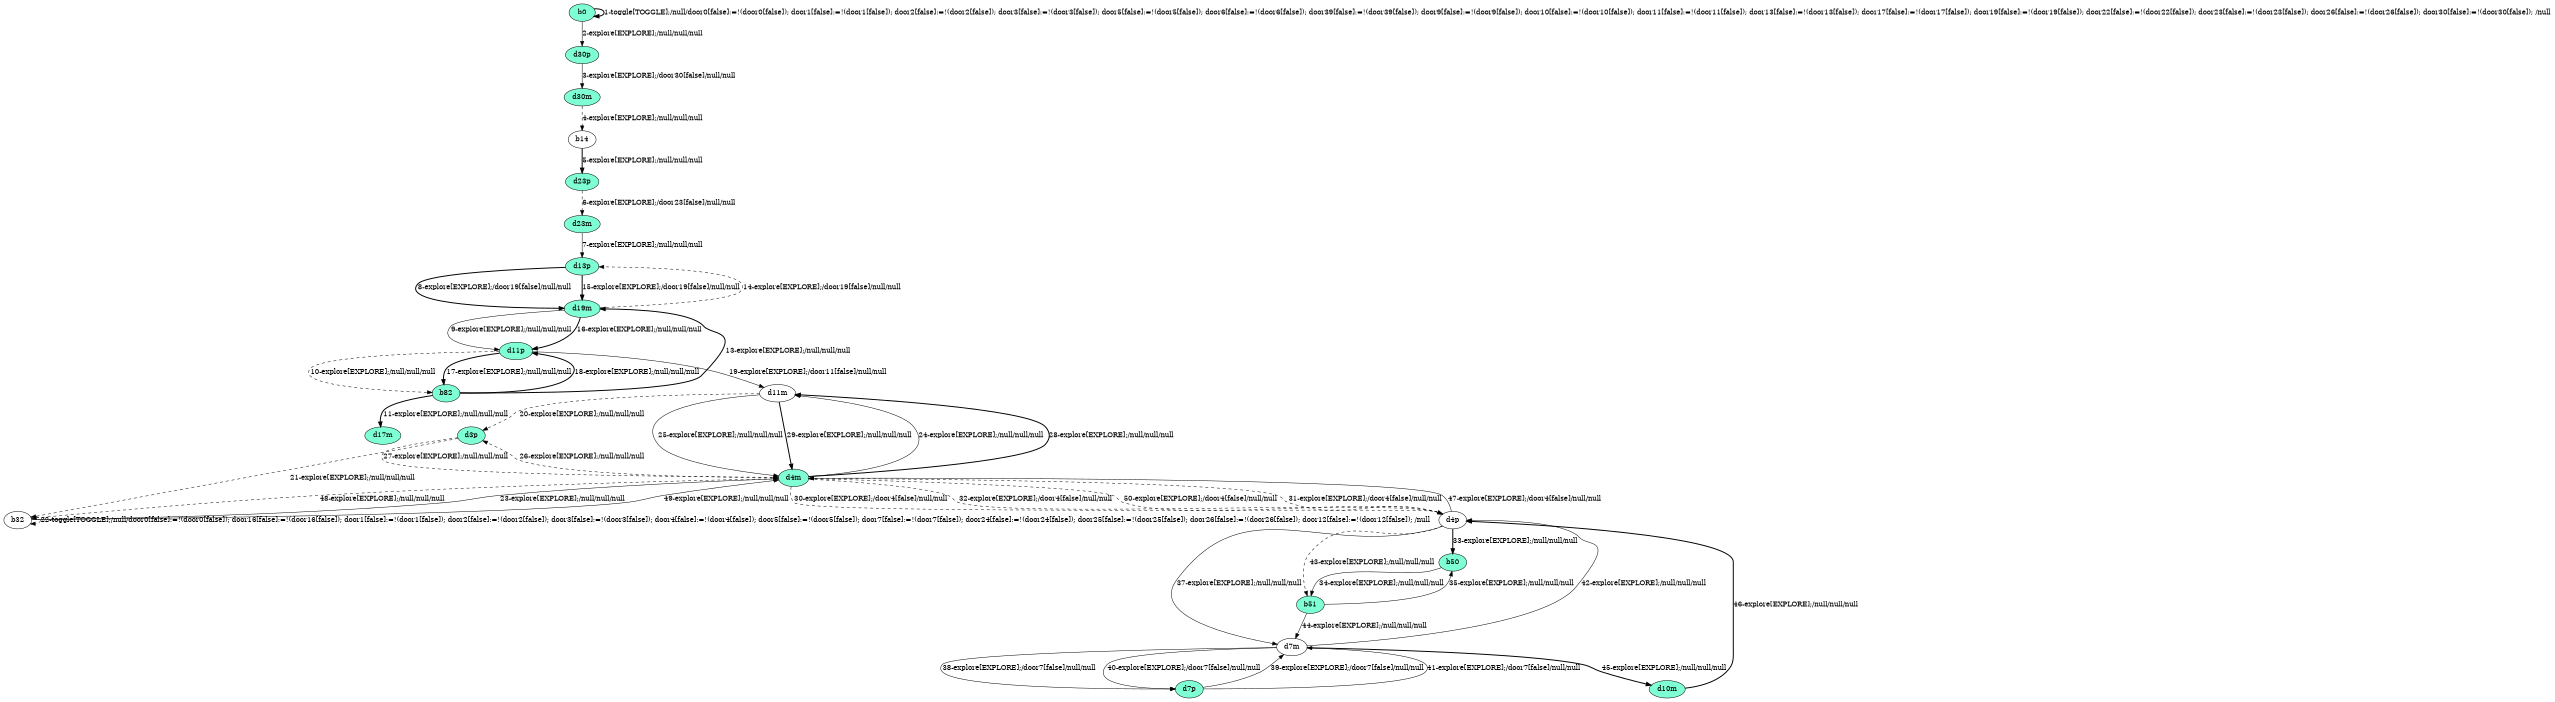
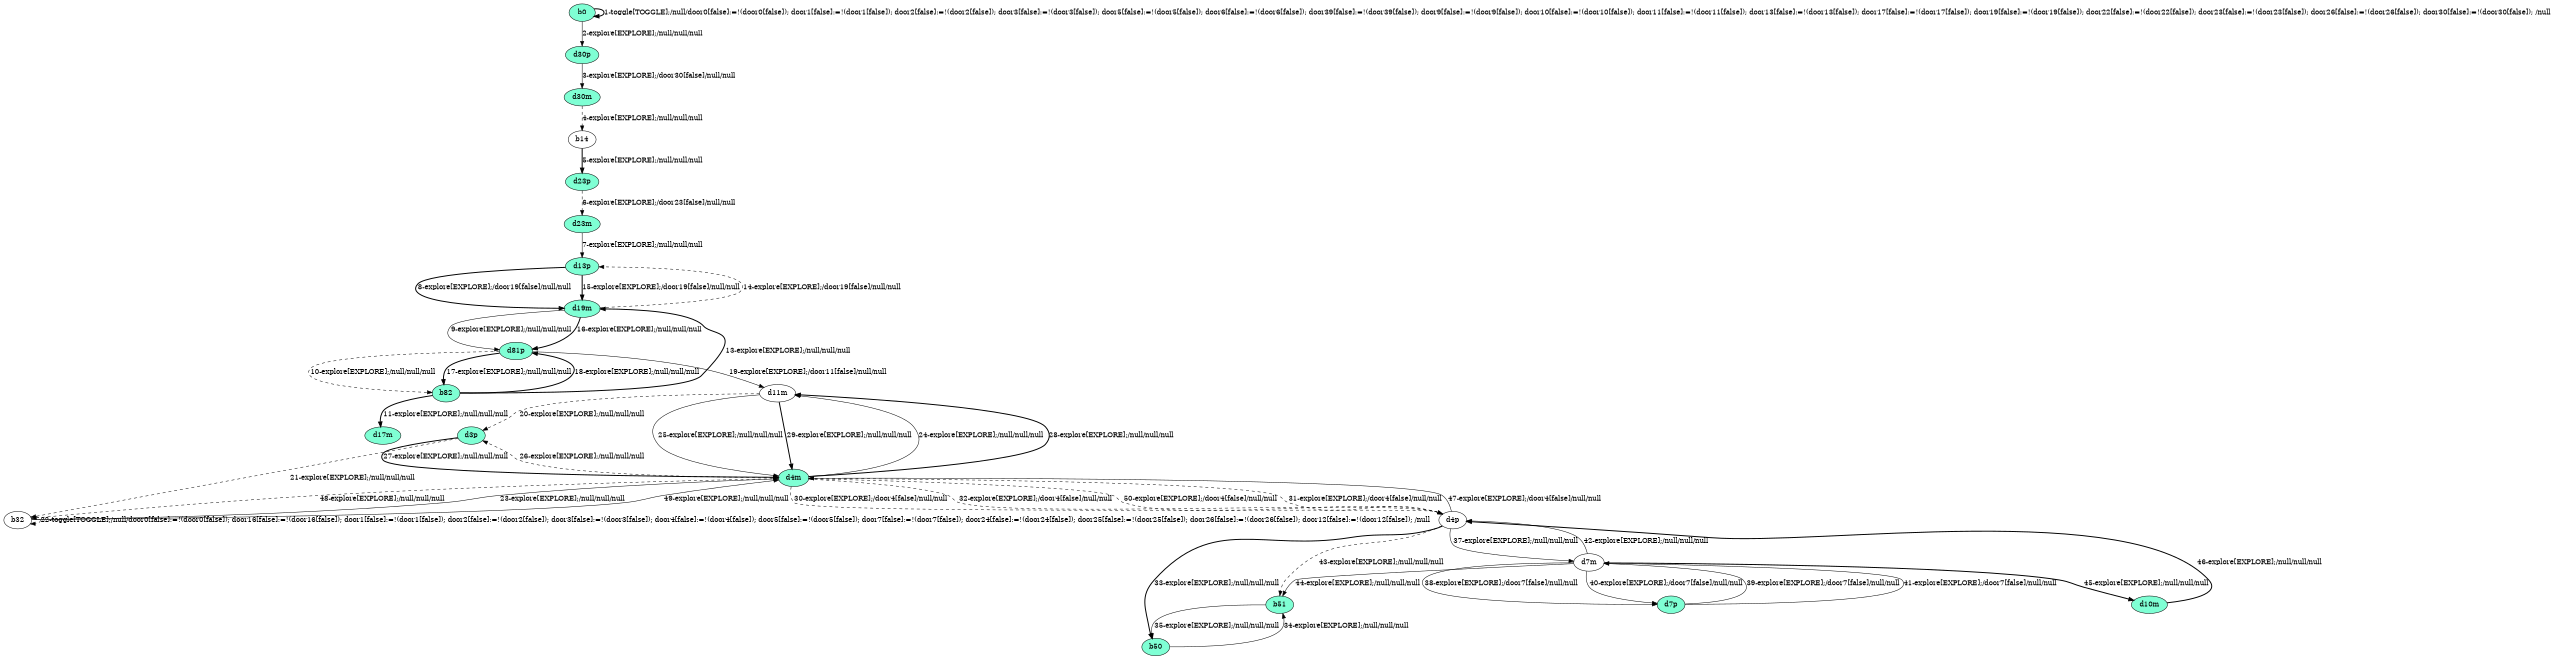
(516, 351) -> (516, 351)
(536, 473) -> (536, 473)
(1302, 624) -> (1427, 571)
